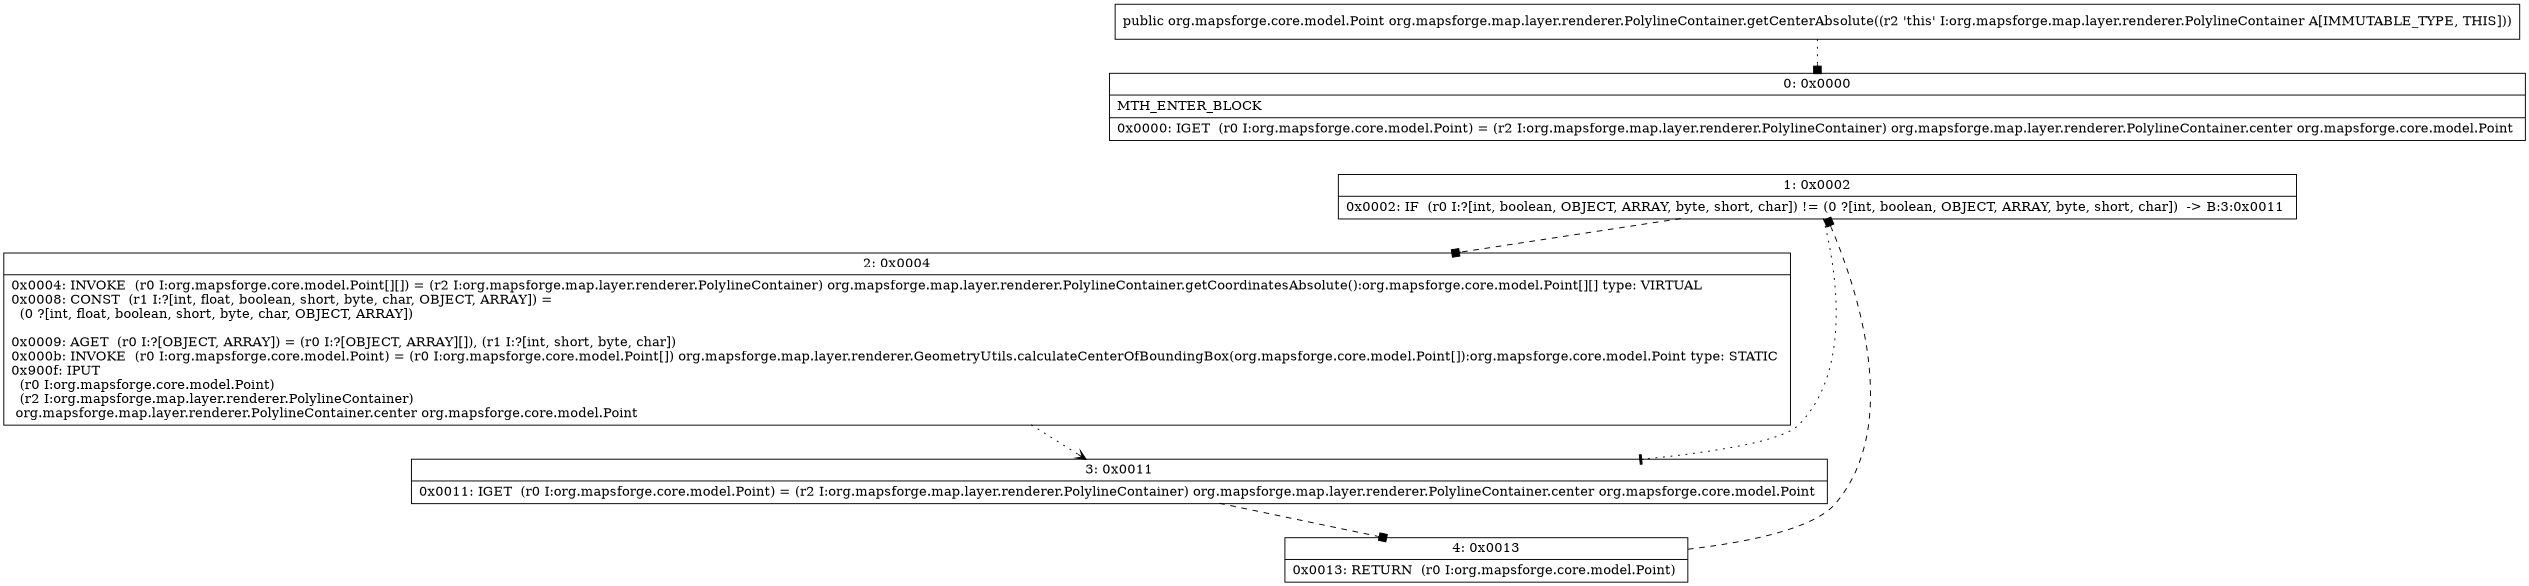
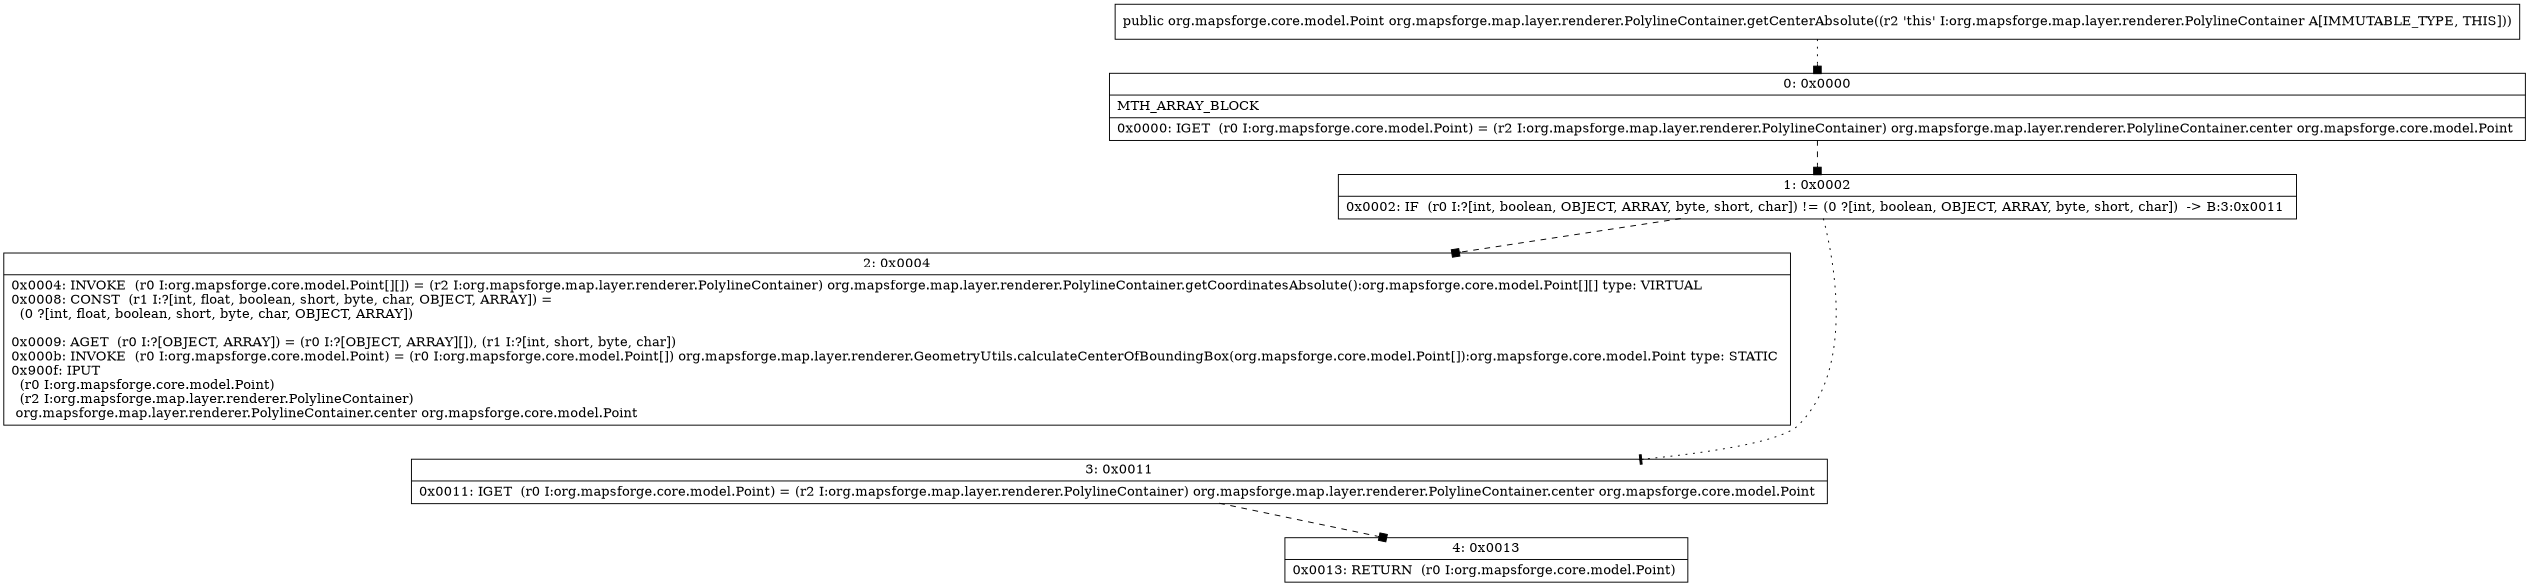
(1190, 106) -> (1188, 106)
(1055, 440) -> none
(1864, 444) -> (1817, 153)
